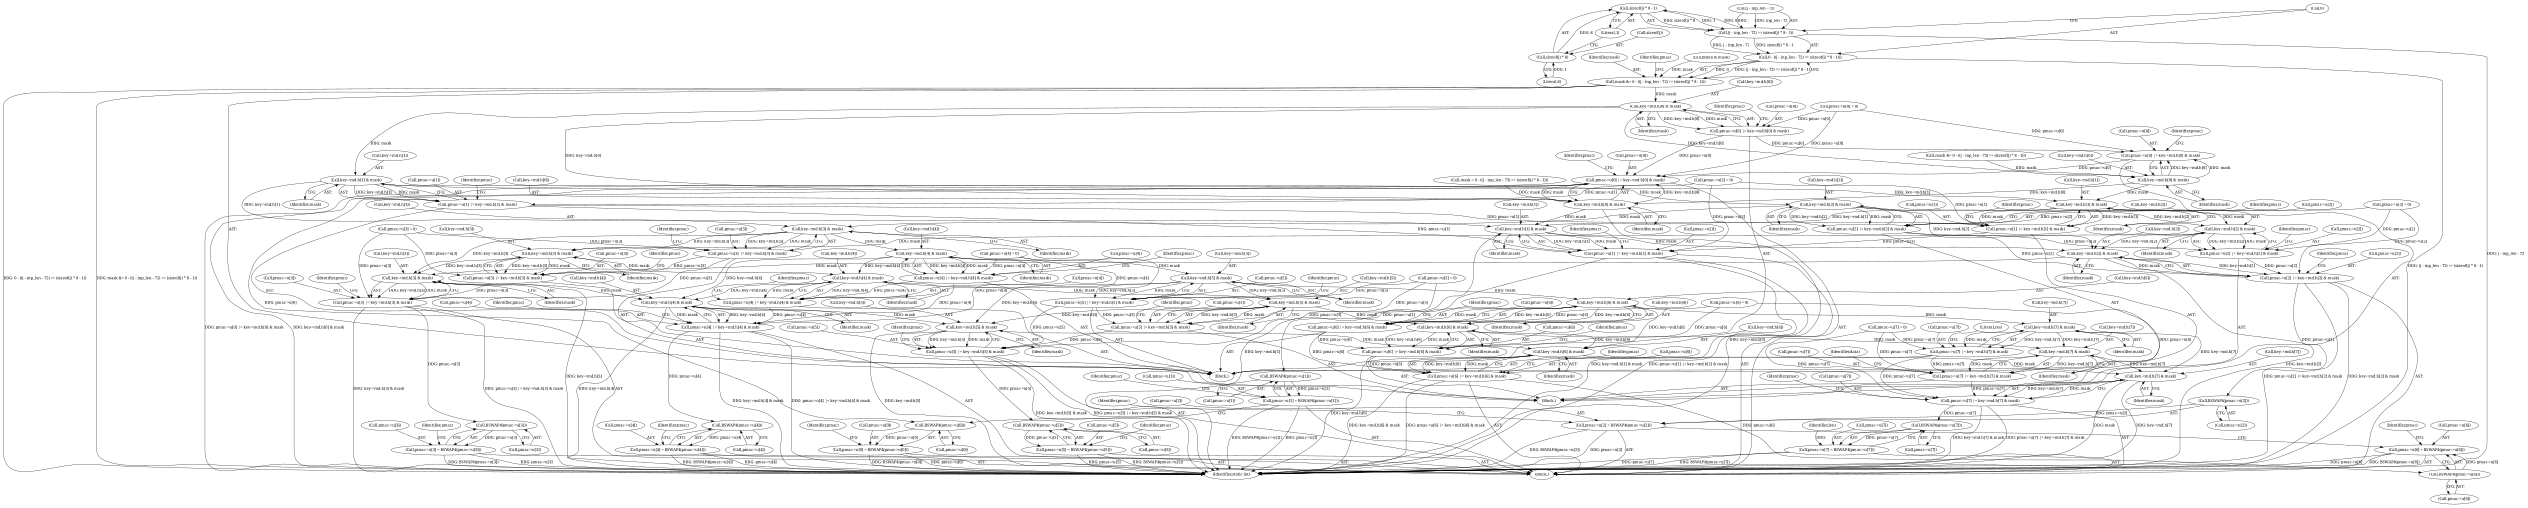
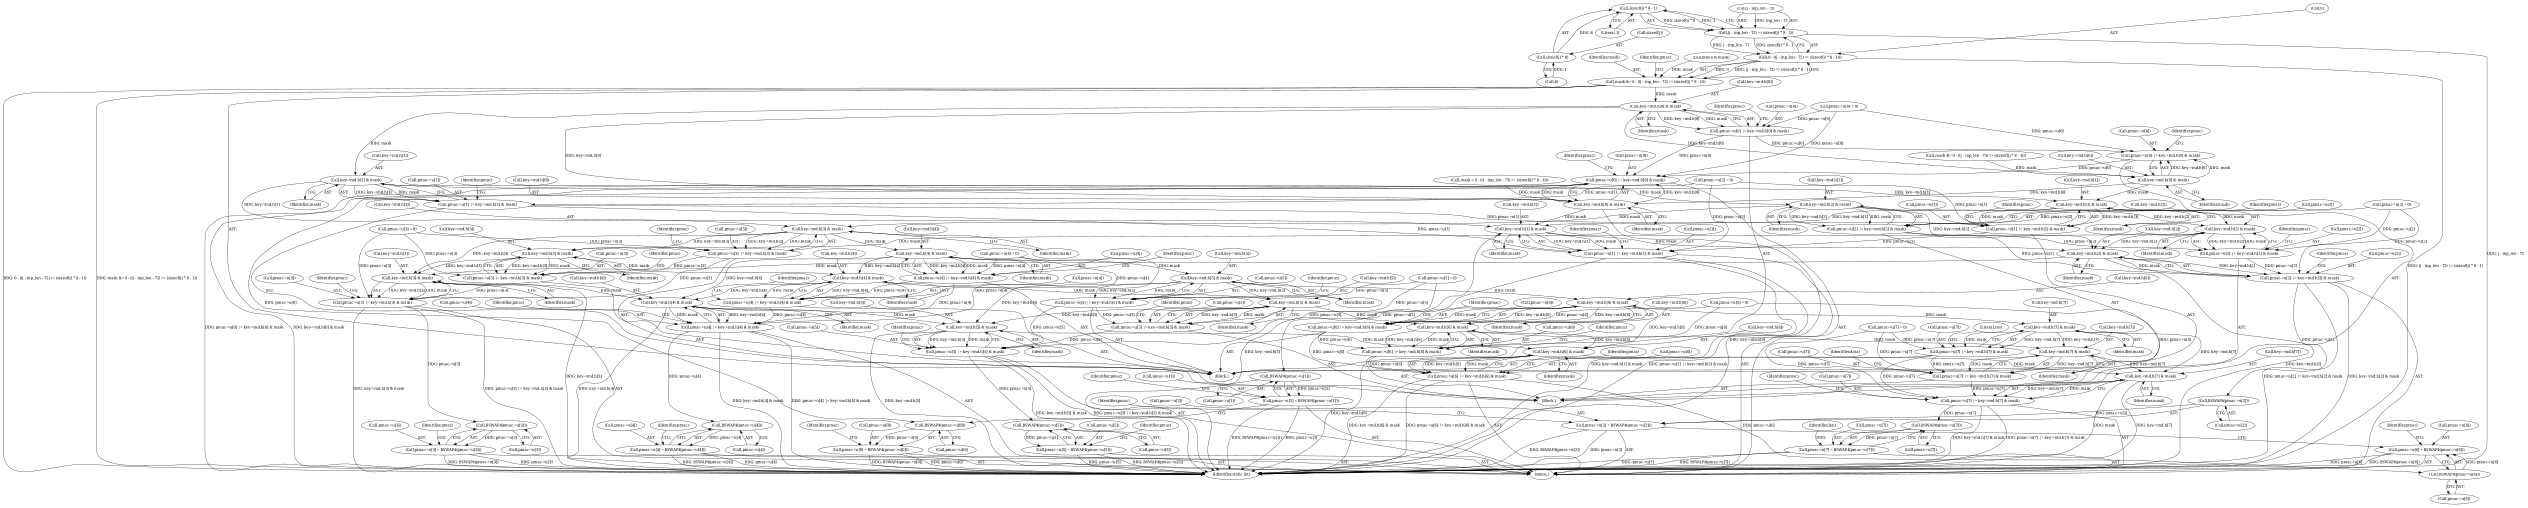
(2056, 20) -> (1794, 44)
(1731, 21) -> (1731, 21)
(1585, 46) -> none
(1552, 82) -> (1552, 82)
